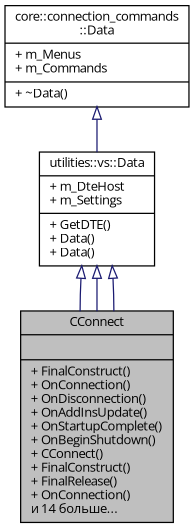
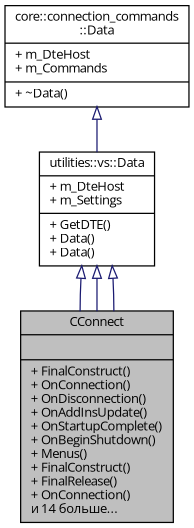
(48, 55) -> (53, 55)
(67, 454) -> (59, 454)
